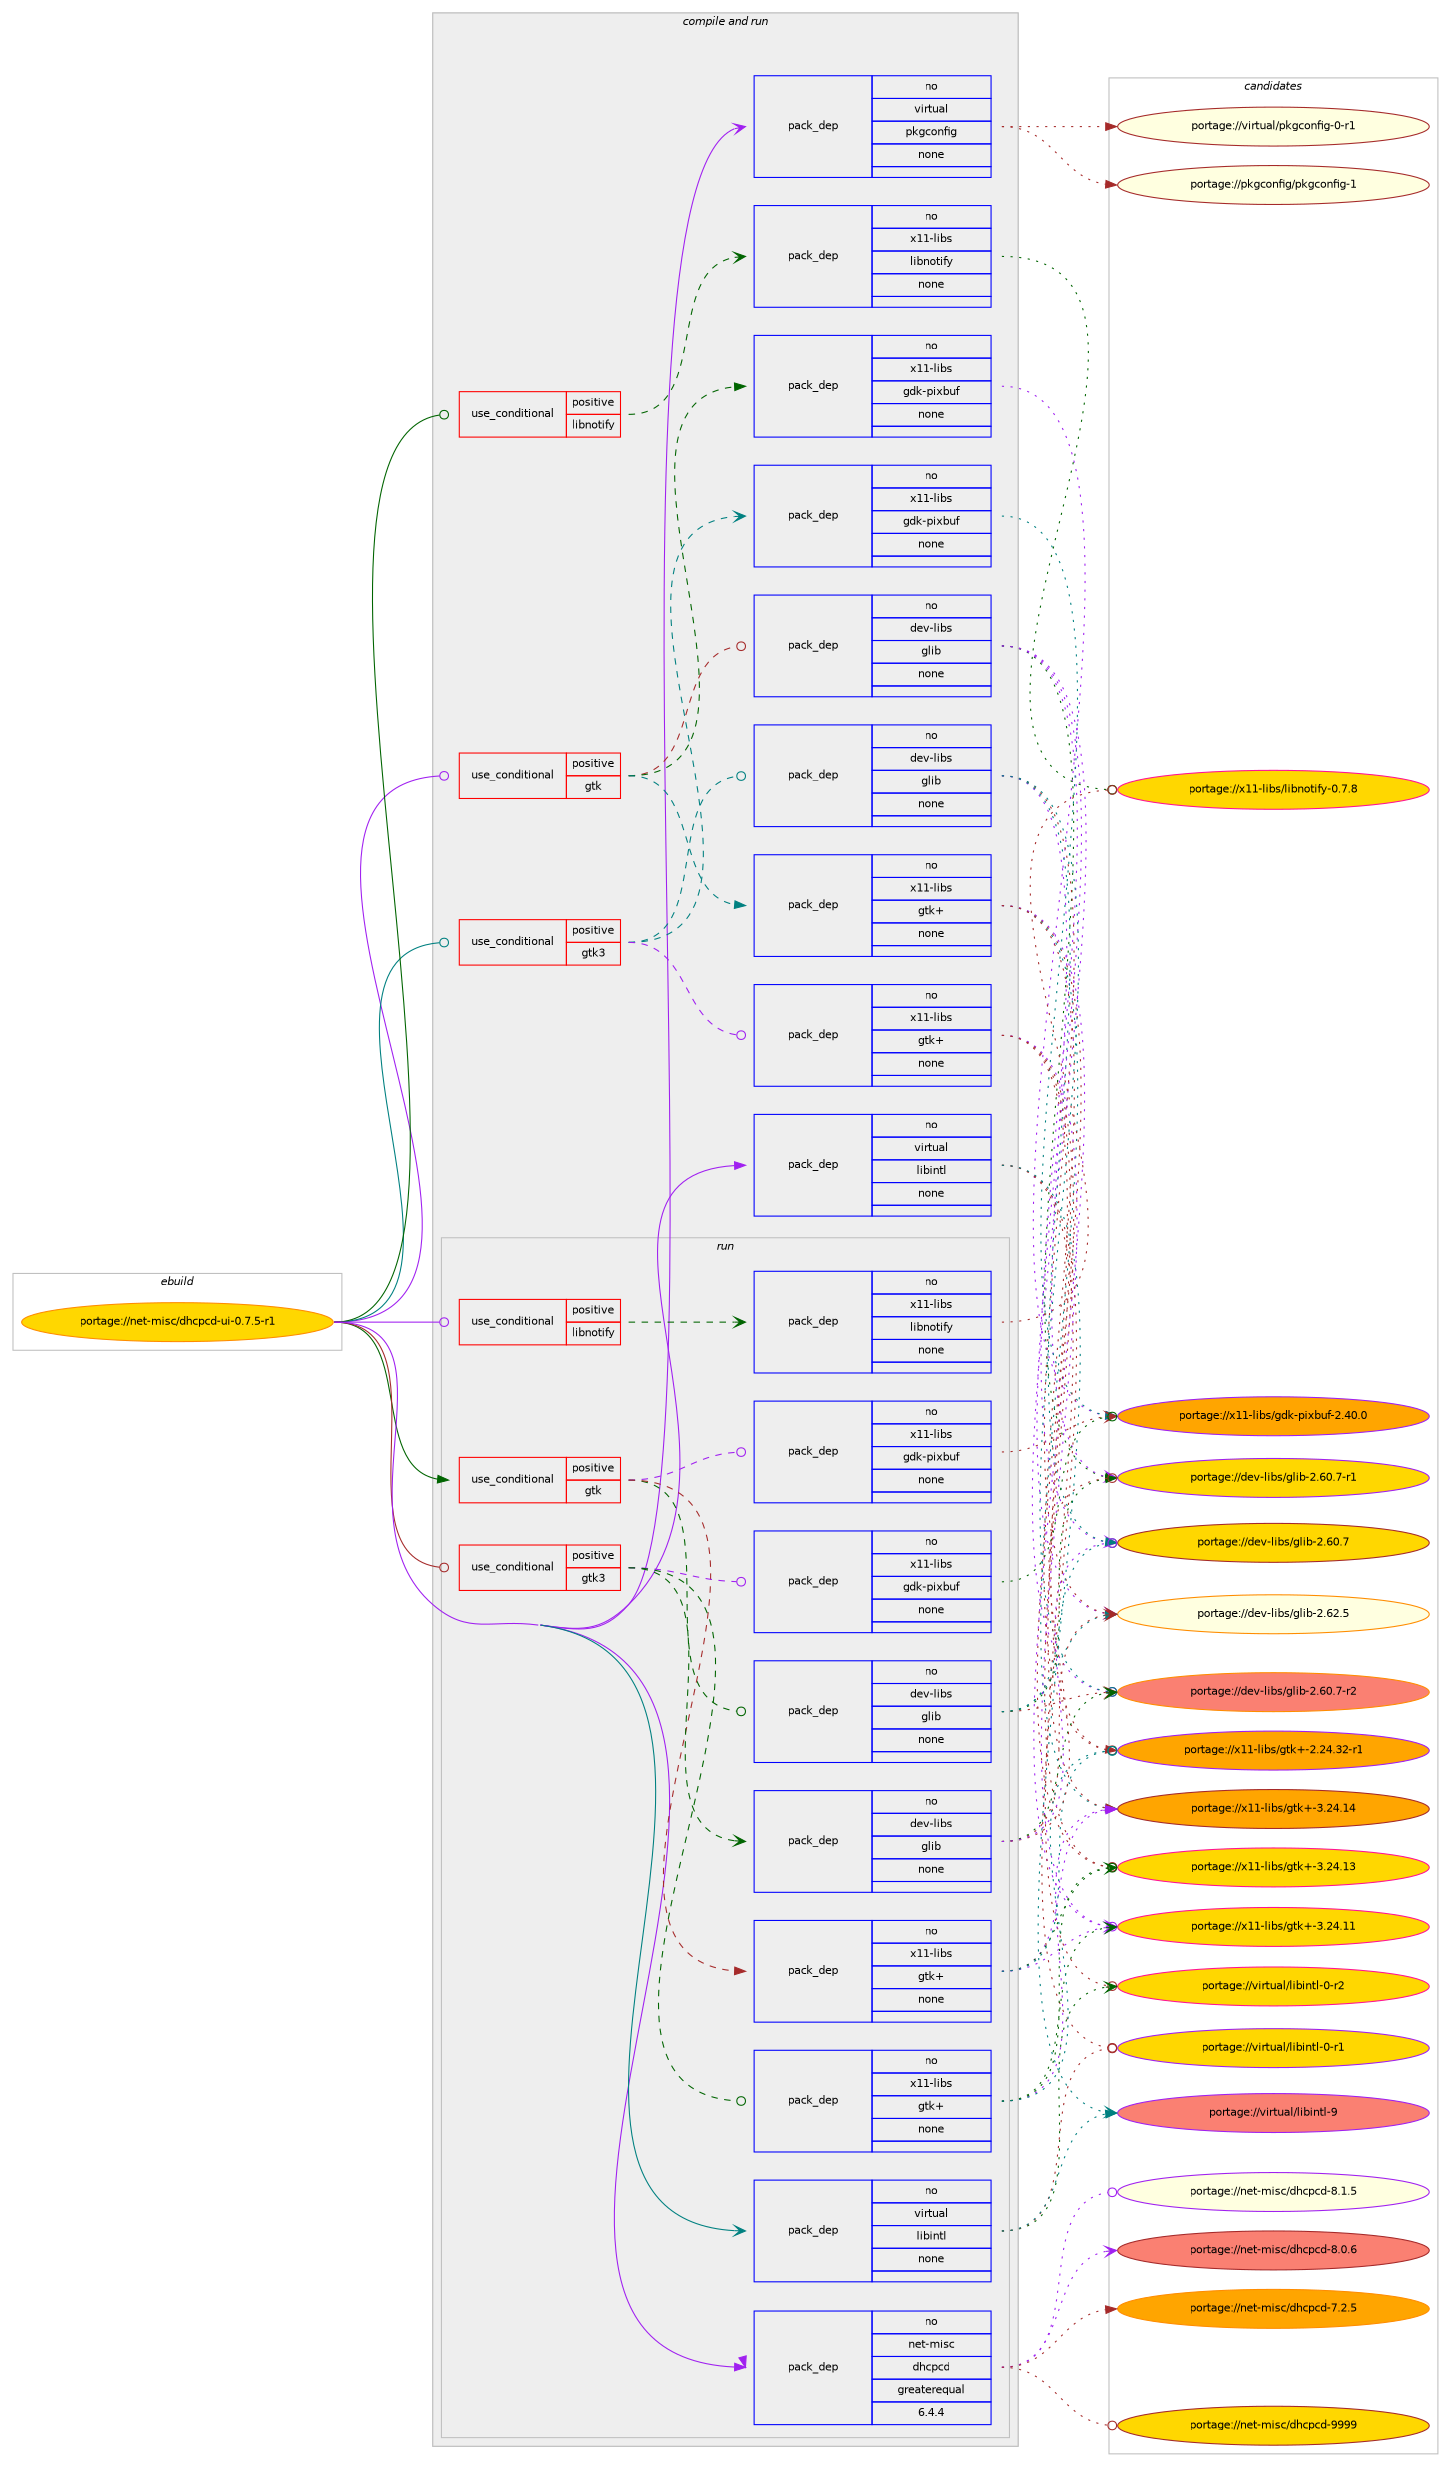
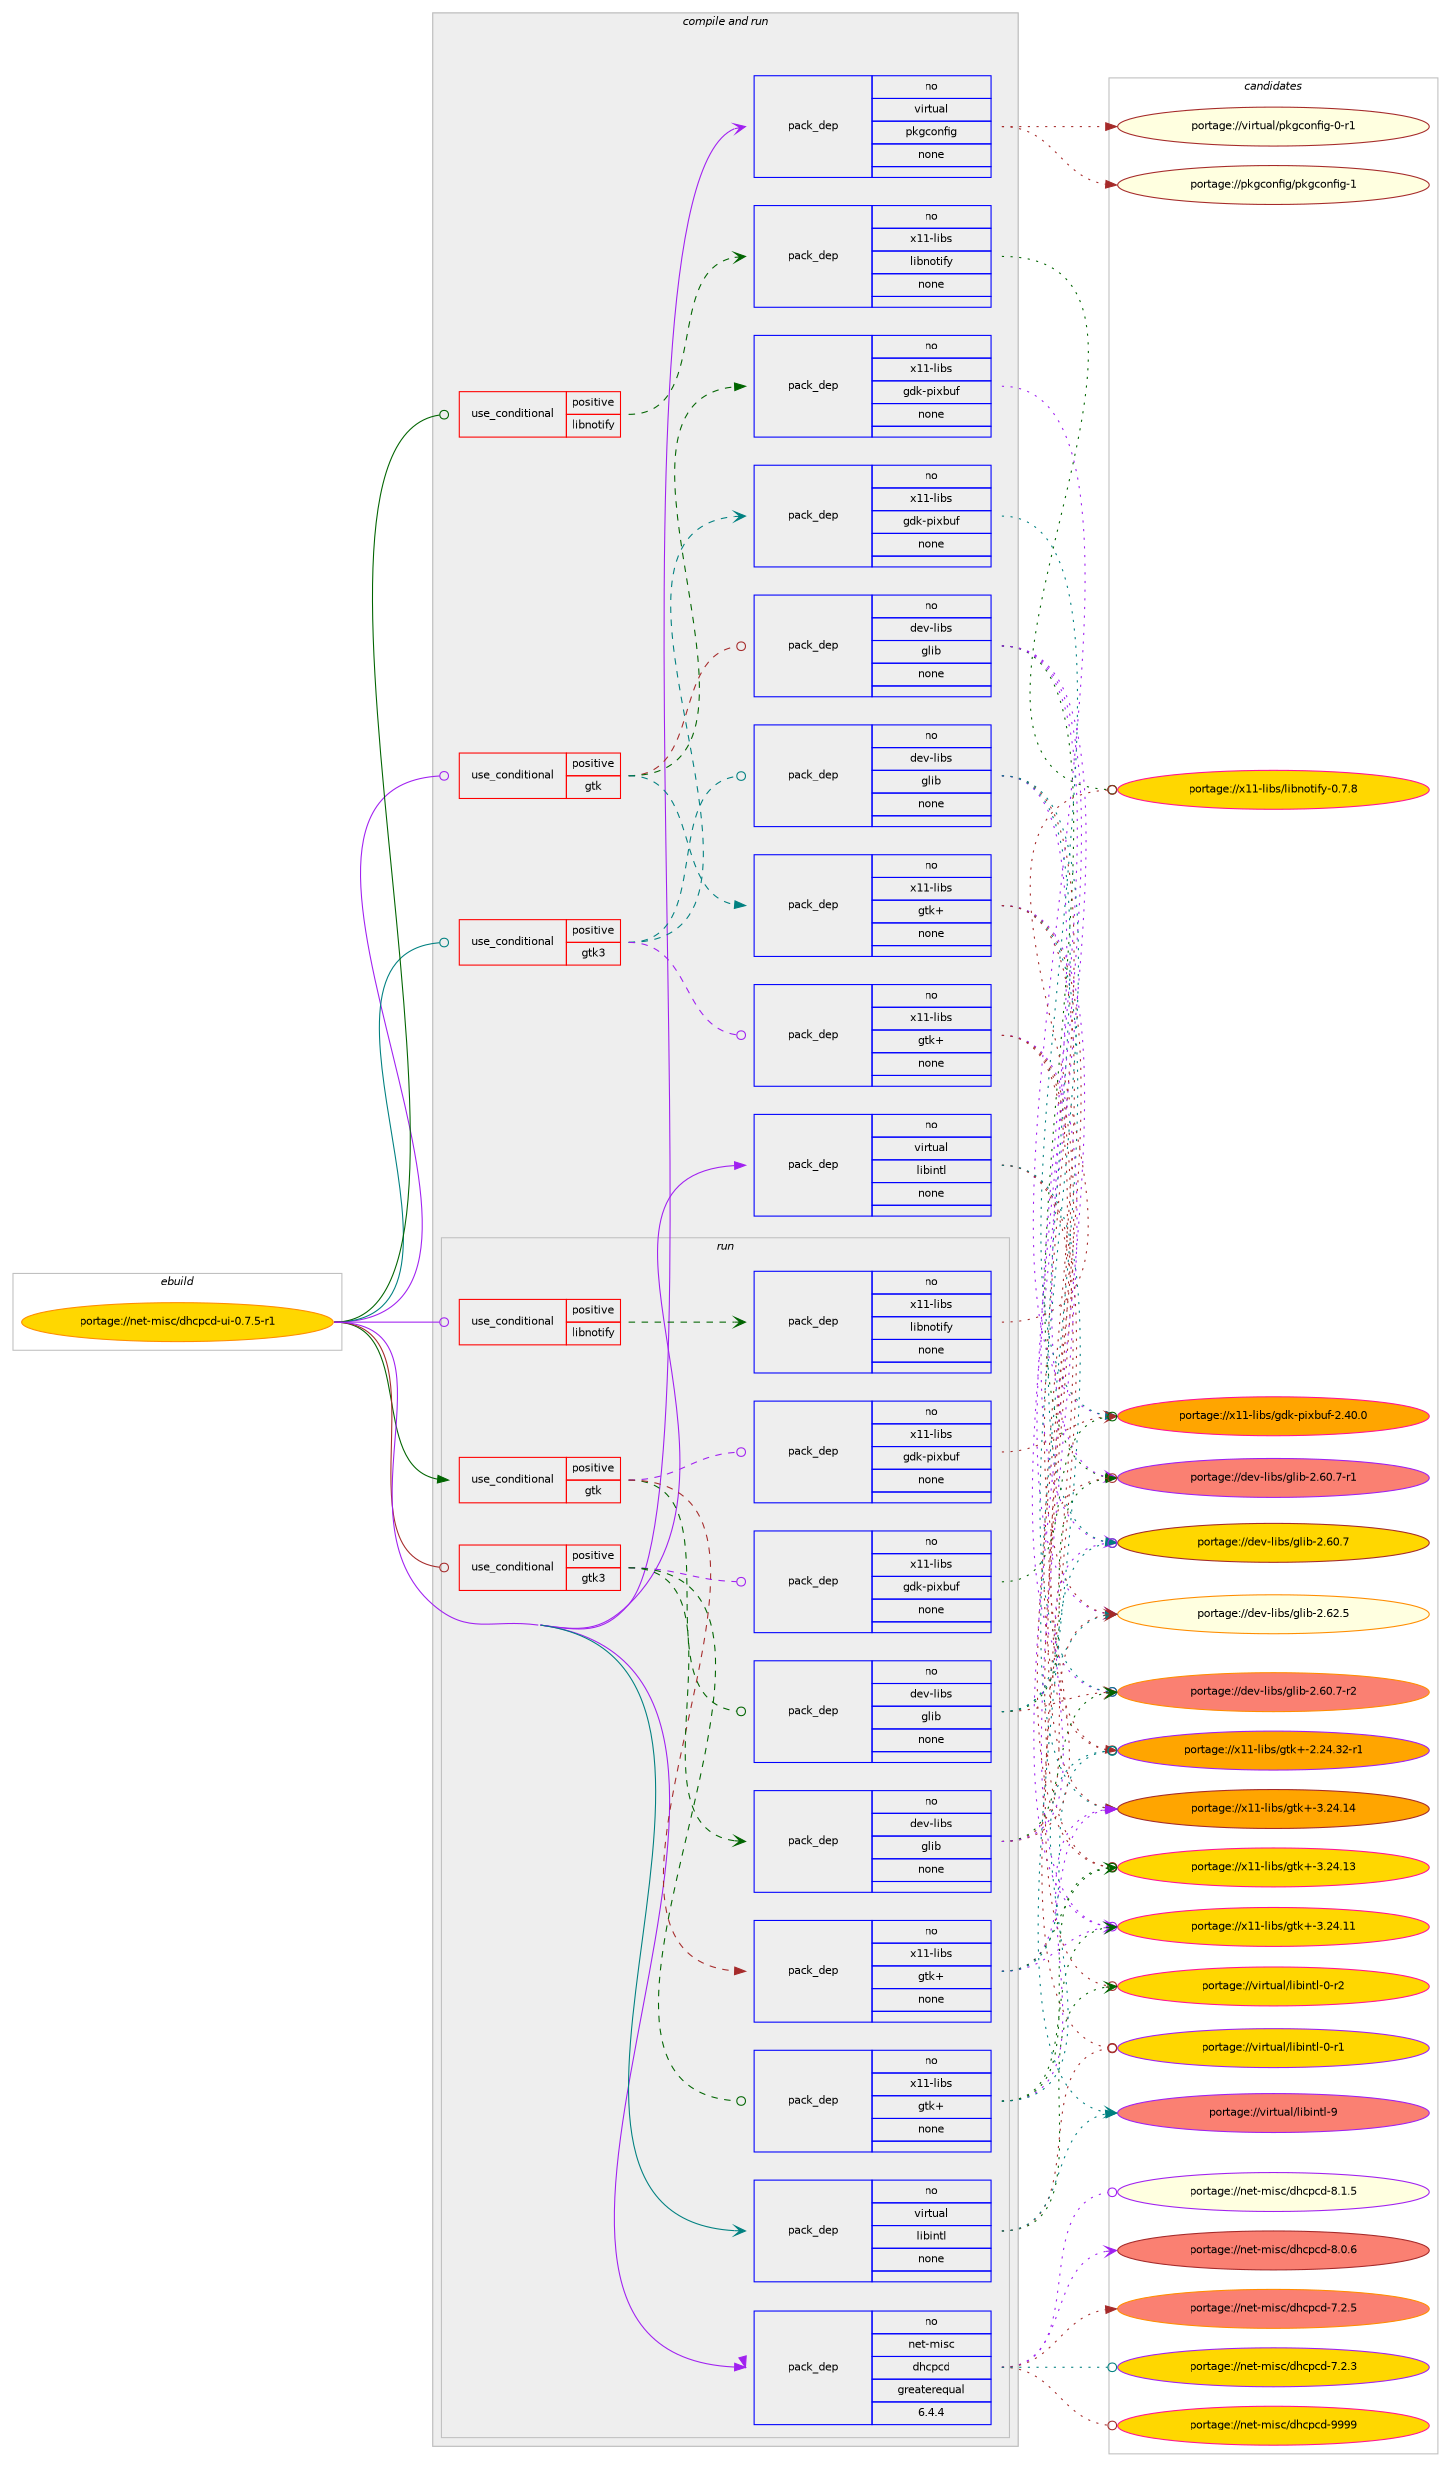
(1273, 1416) -> (1273, 1416)
(1273, 1478) -> (1273, 1478)
(1273, 2309) -> (1273, 2309)
none -> (1273, 2367)
(1273, 2426) -> (1273, 2426)
